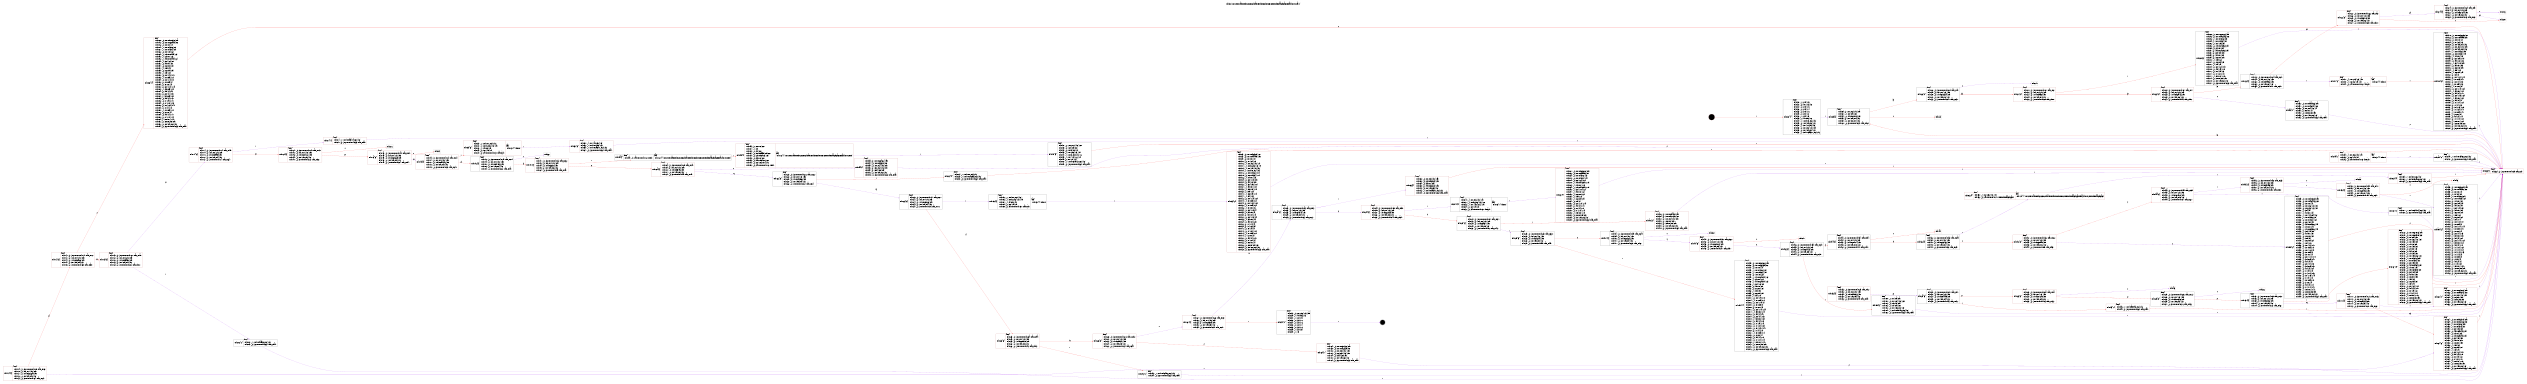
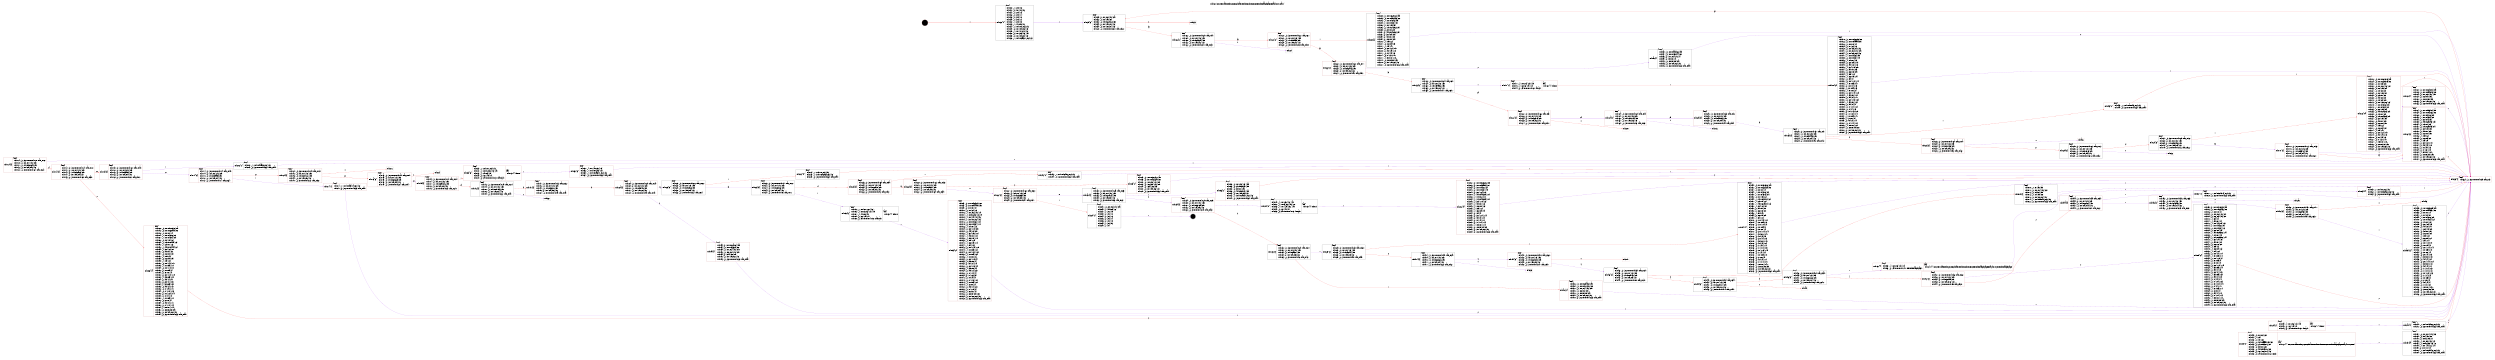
(2488, 18) -> (1670, 118)
(673, 158) -> none
